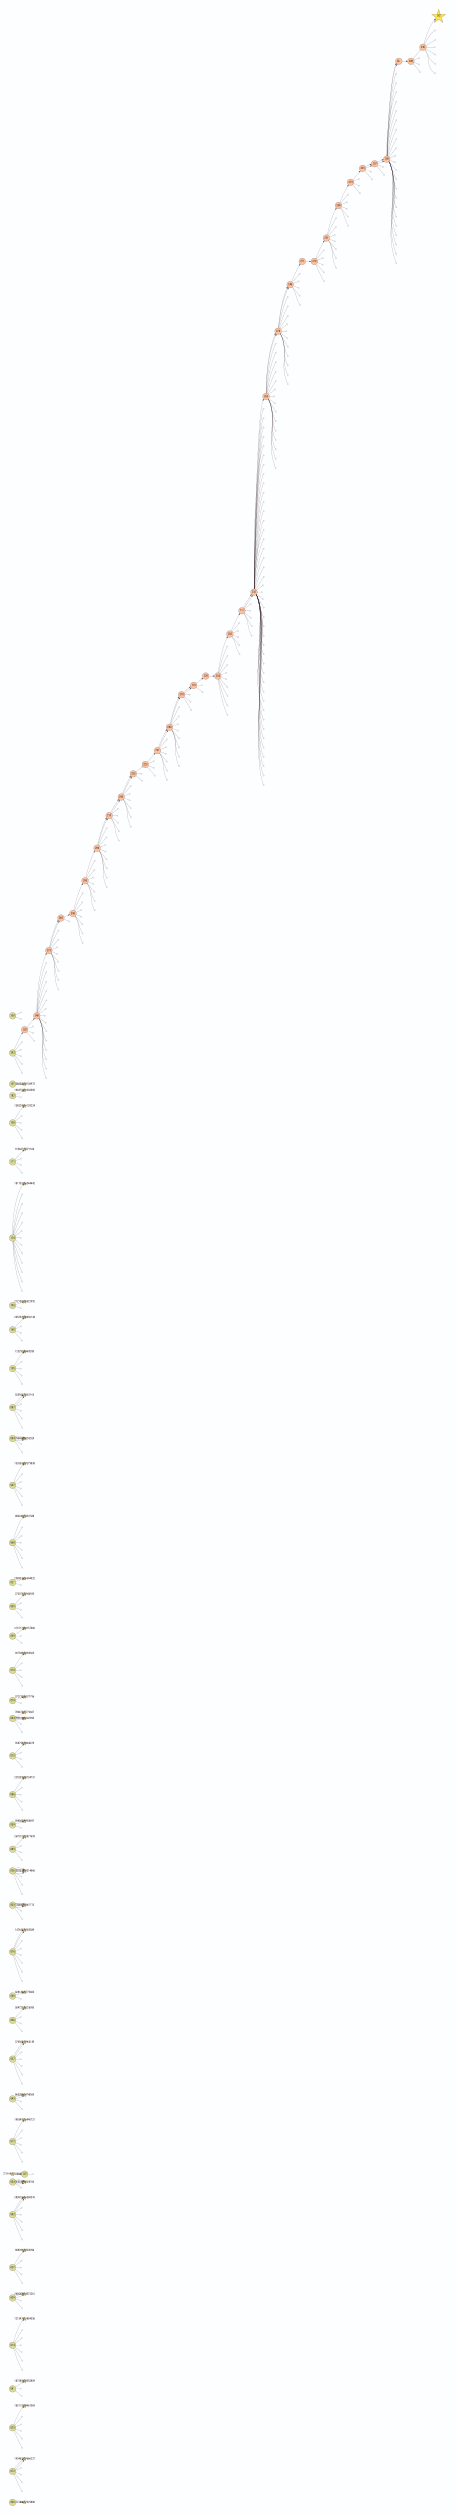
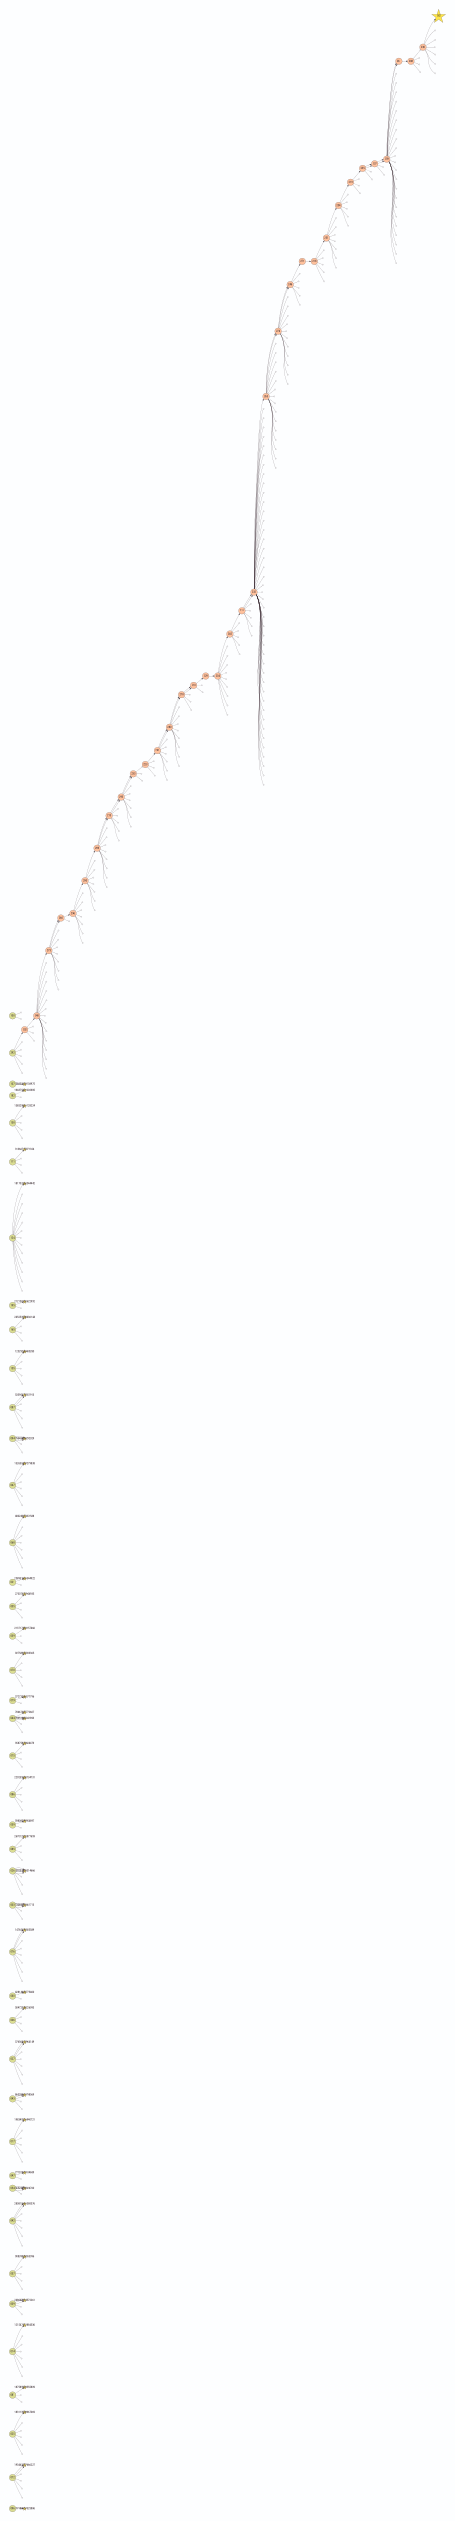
(17, 2174) -> (19, 2174)
